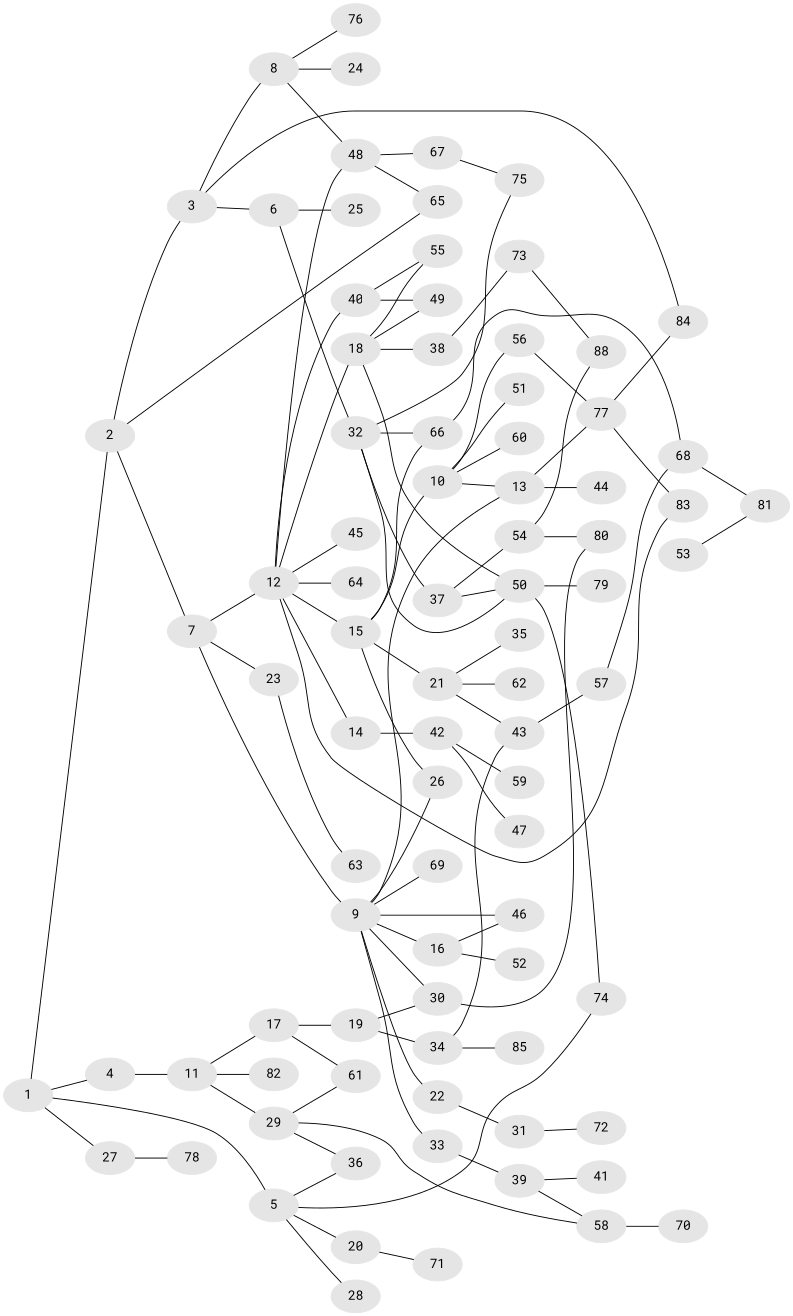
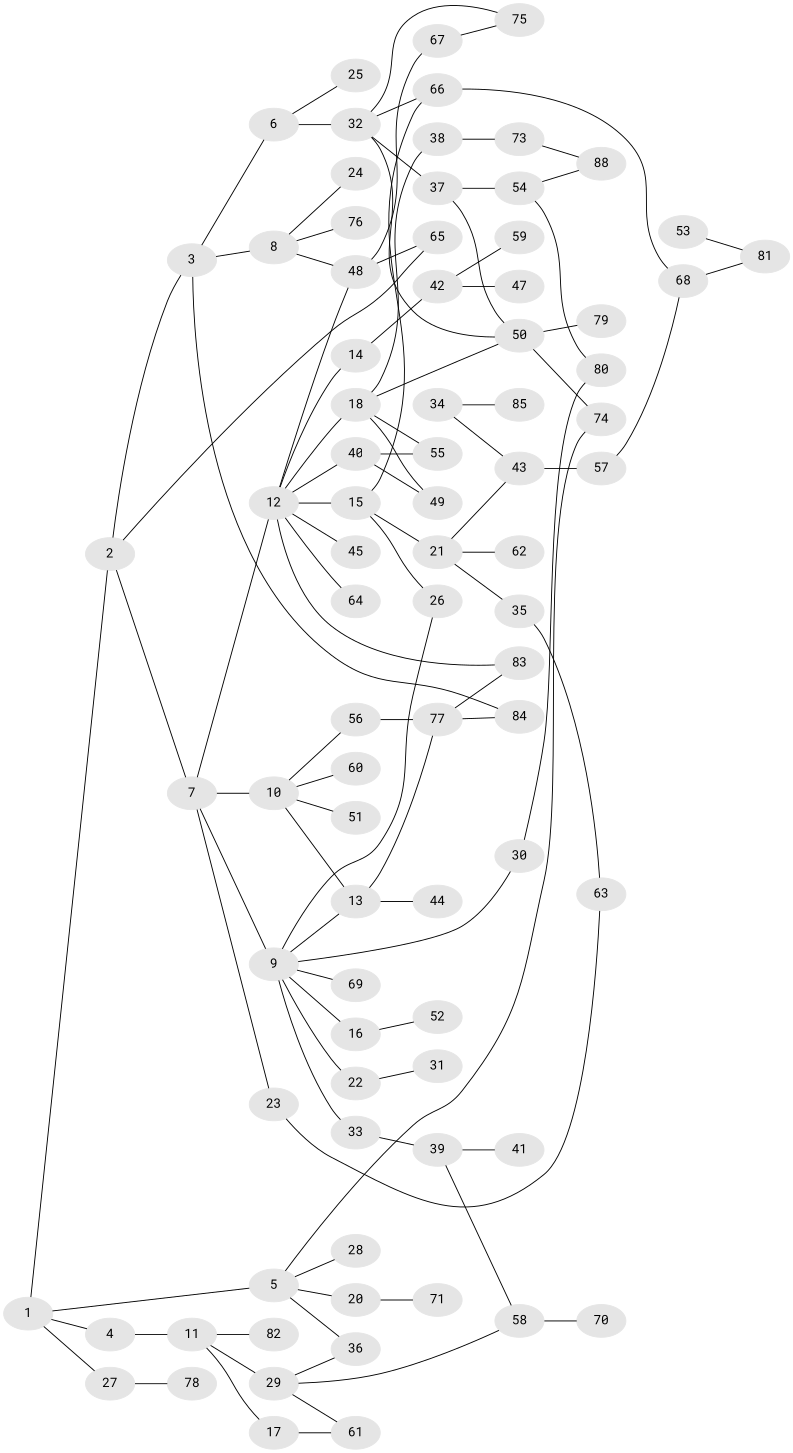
(403, 535) -> (233, 793)
none -> (581, 747)
(519, 915) -> none
(356, 1025) -> none
(601, 1128) -> none
